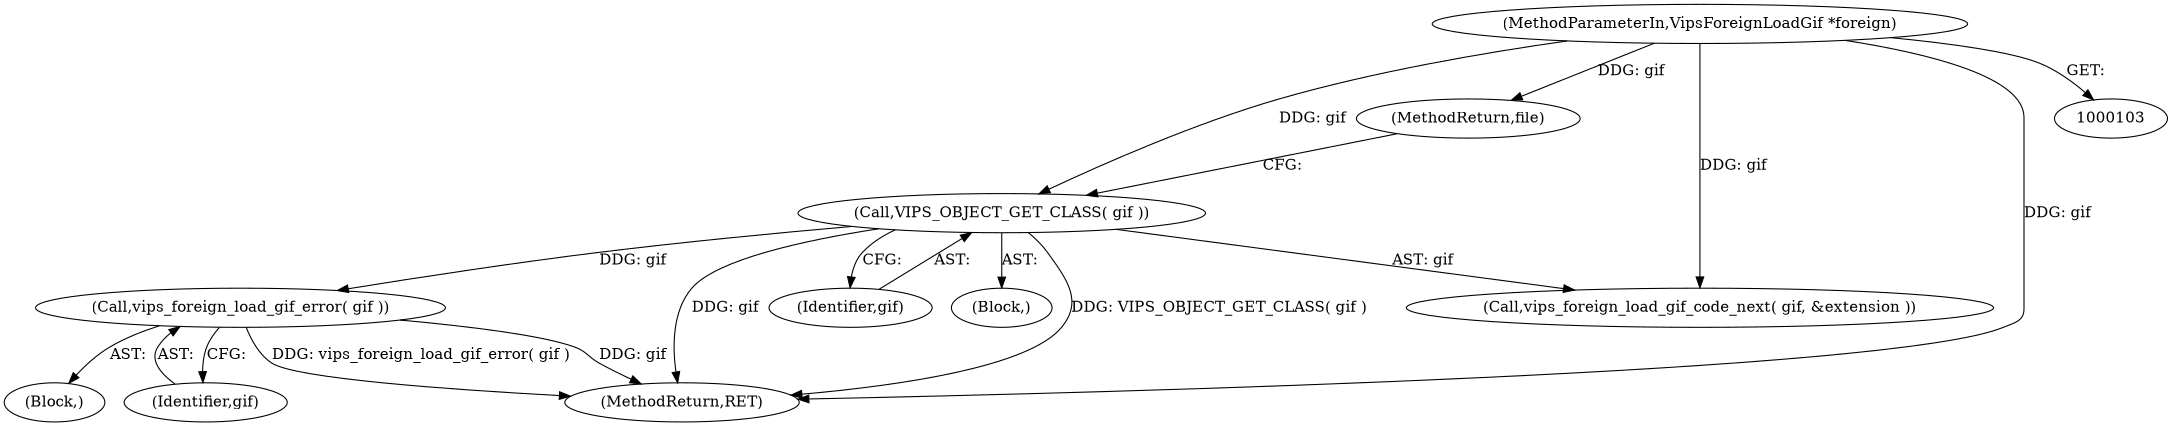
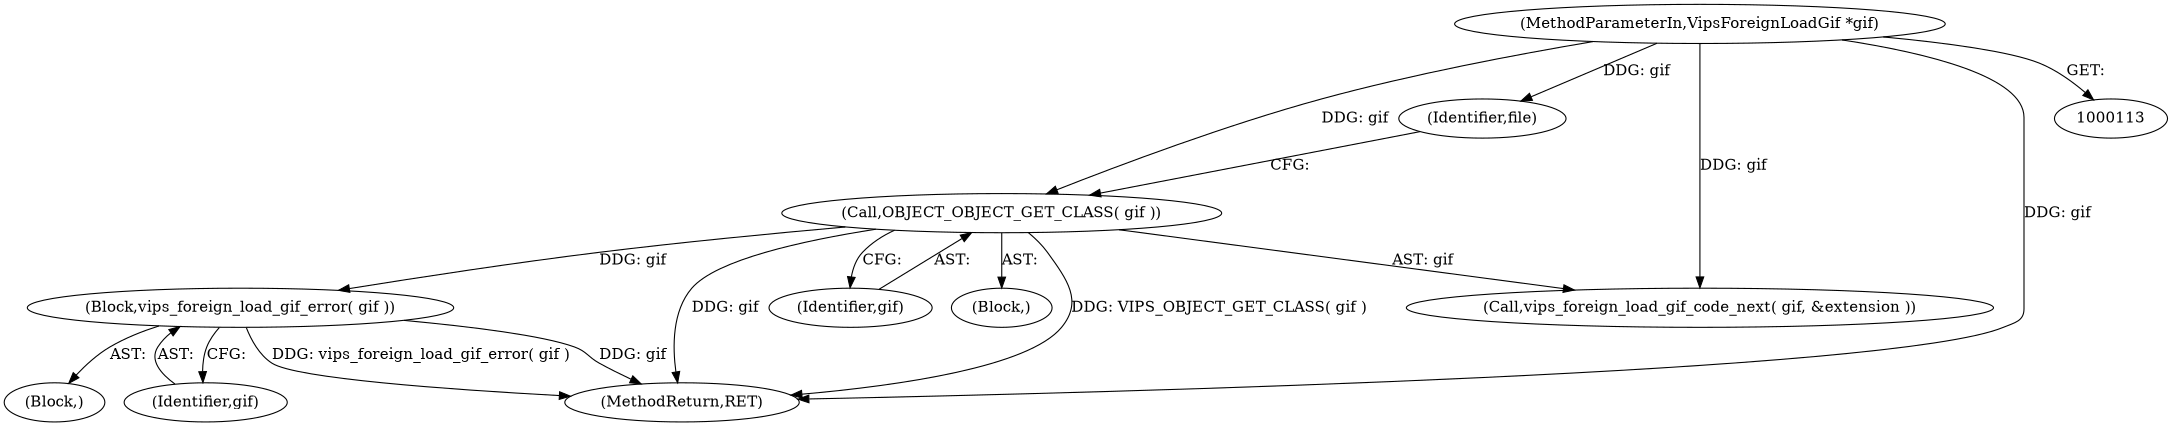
(1700, 24) -> (1700, 24)
(1468, 119) -> (1482, 119)
(2111, 119) -> (2111, 119)
(1002, 213) -> (1002, 213)
(241, 308) -> (241, 308)
